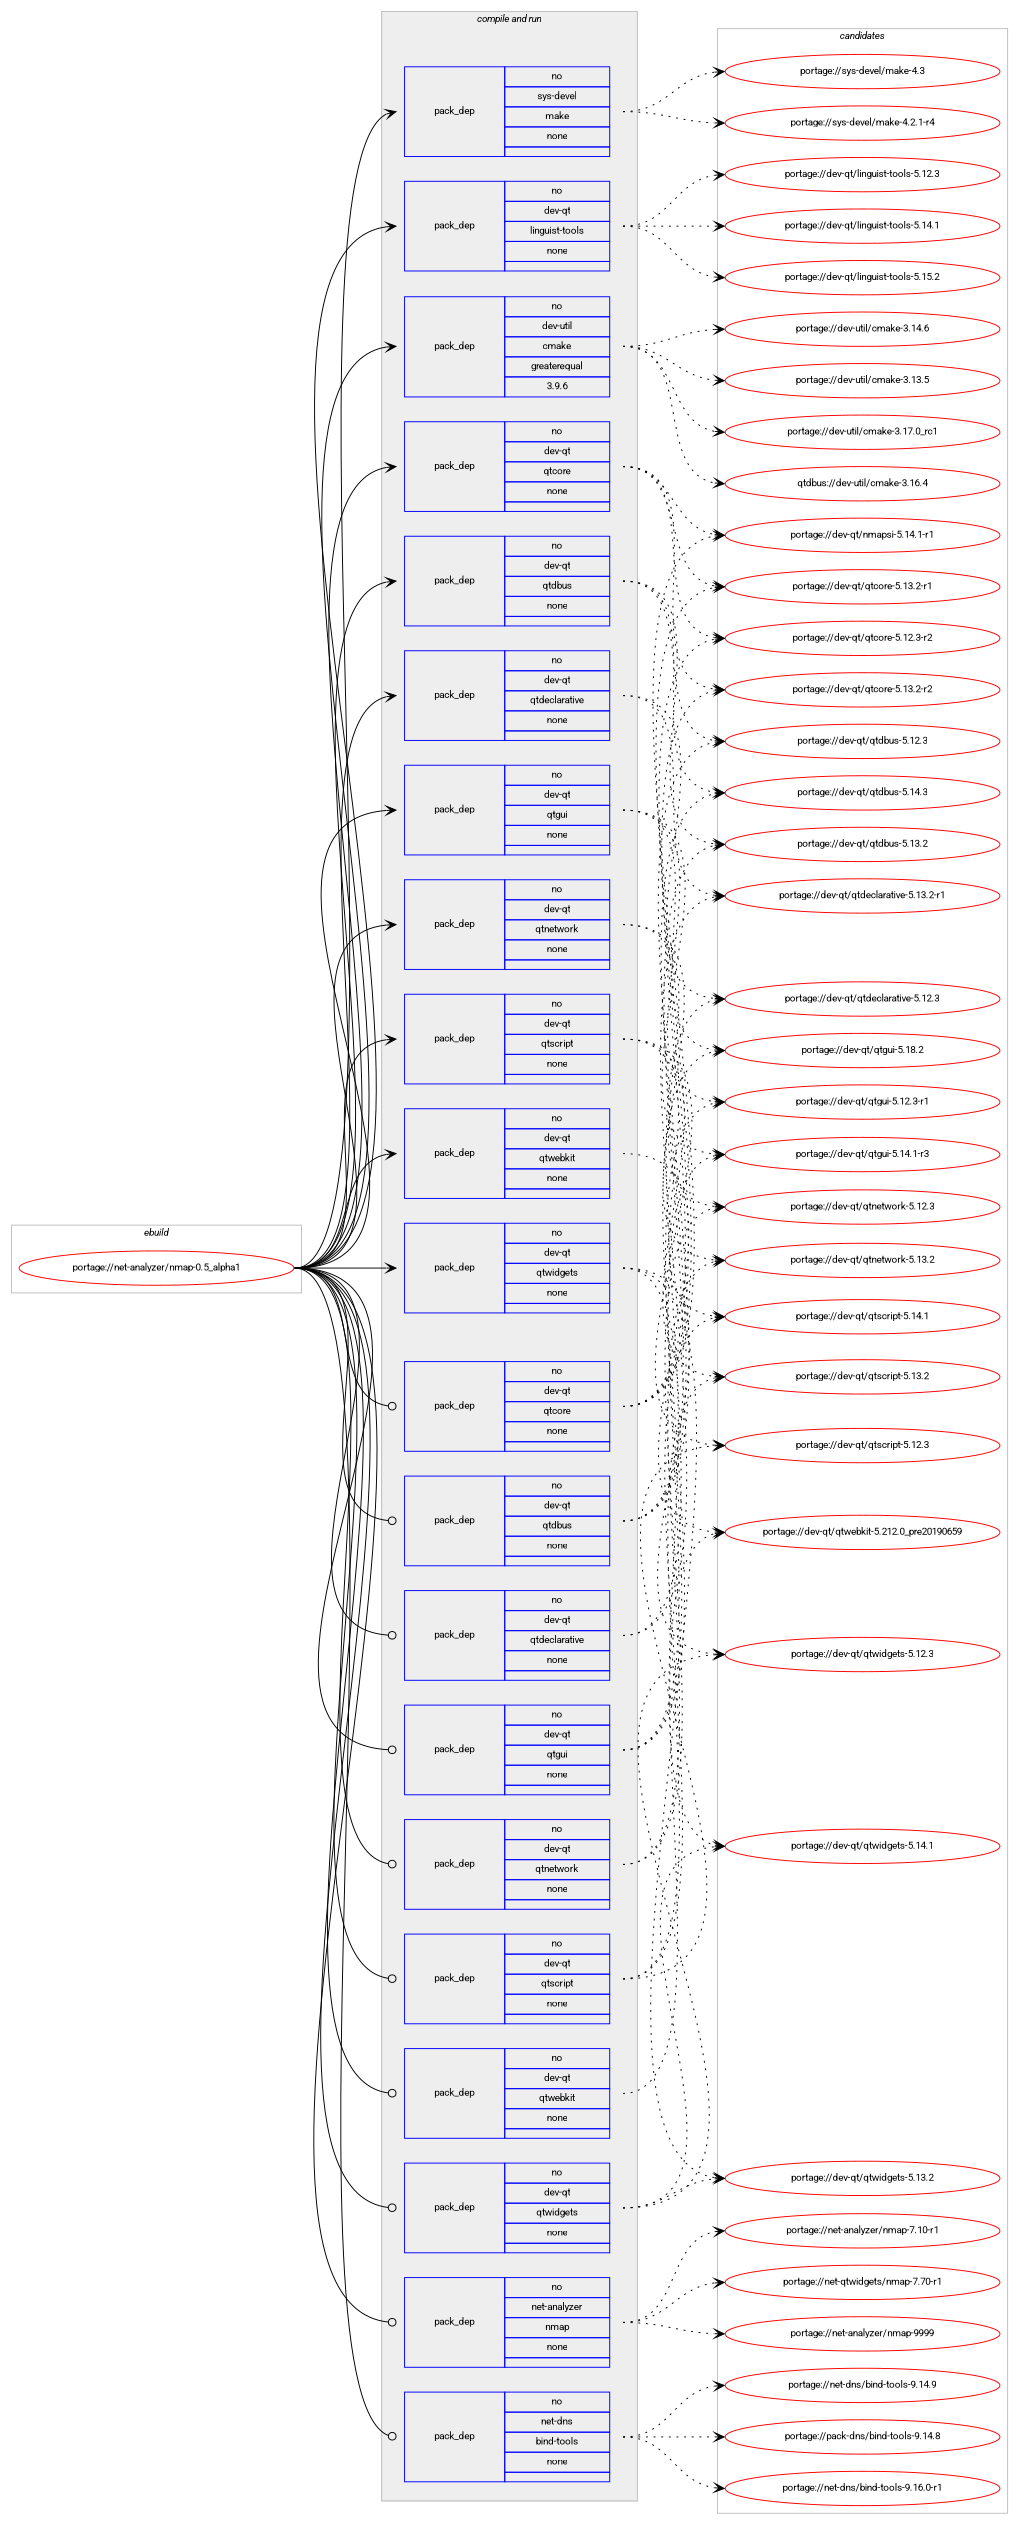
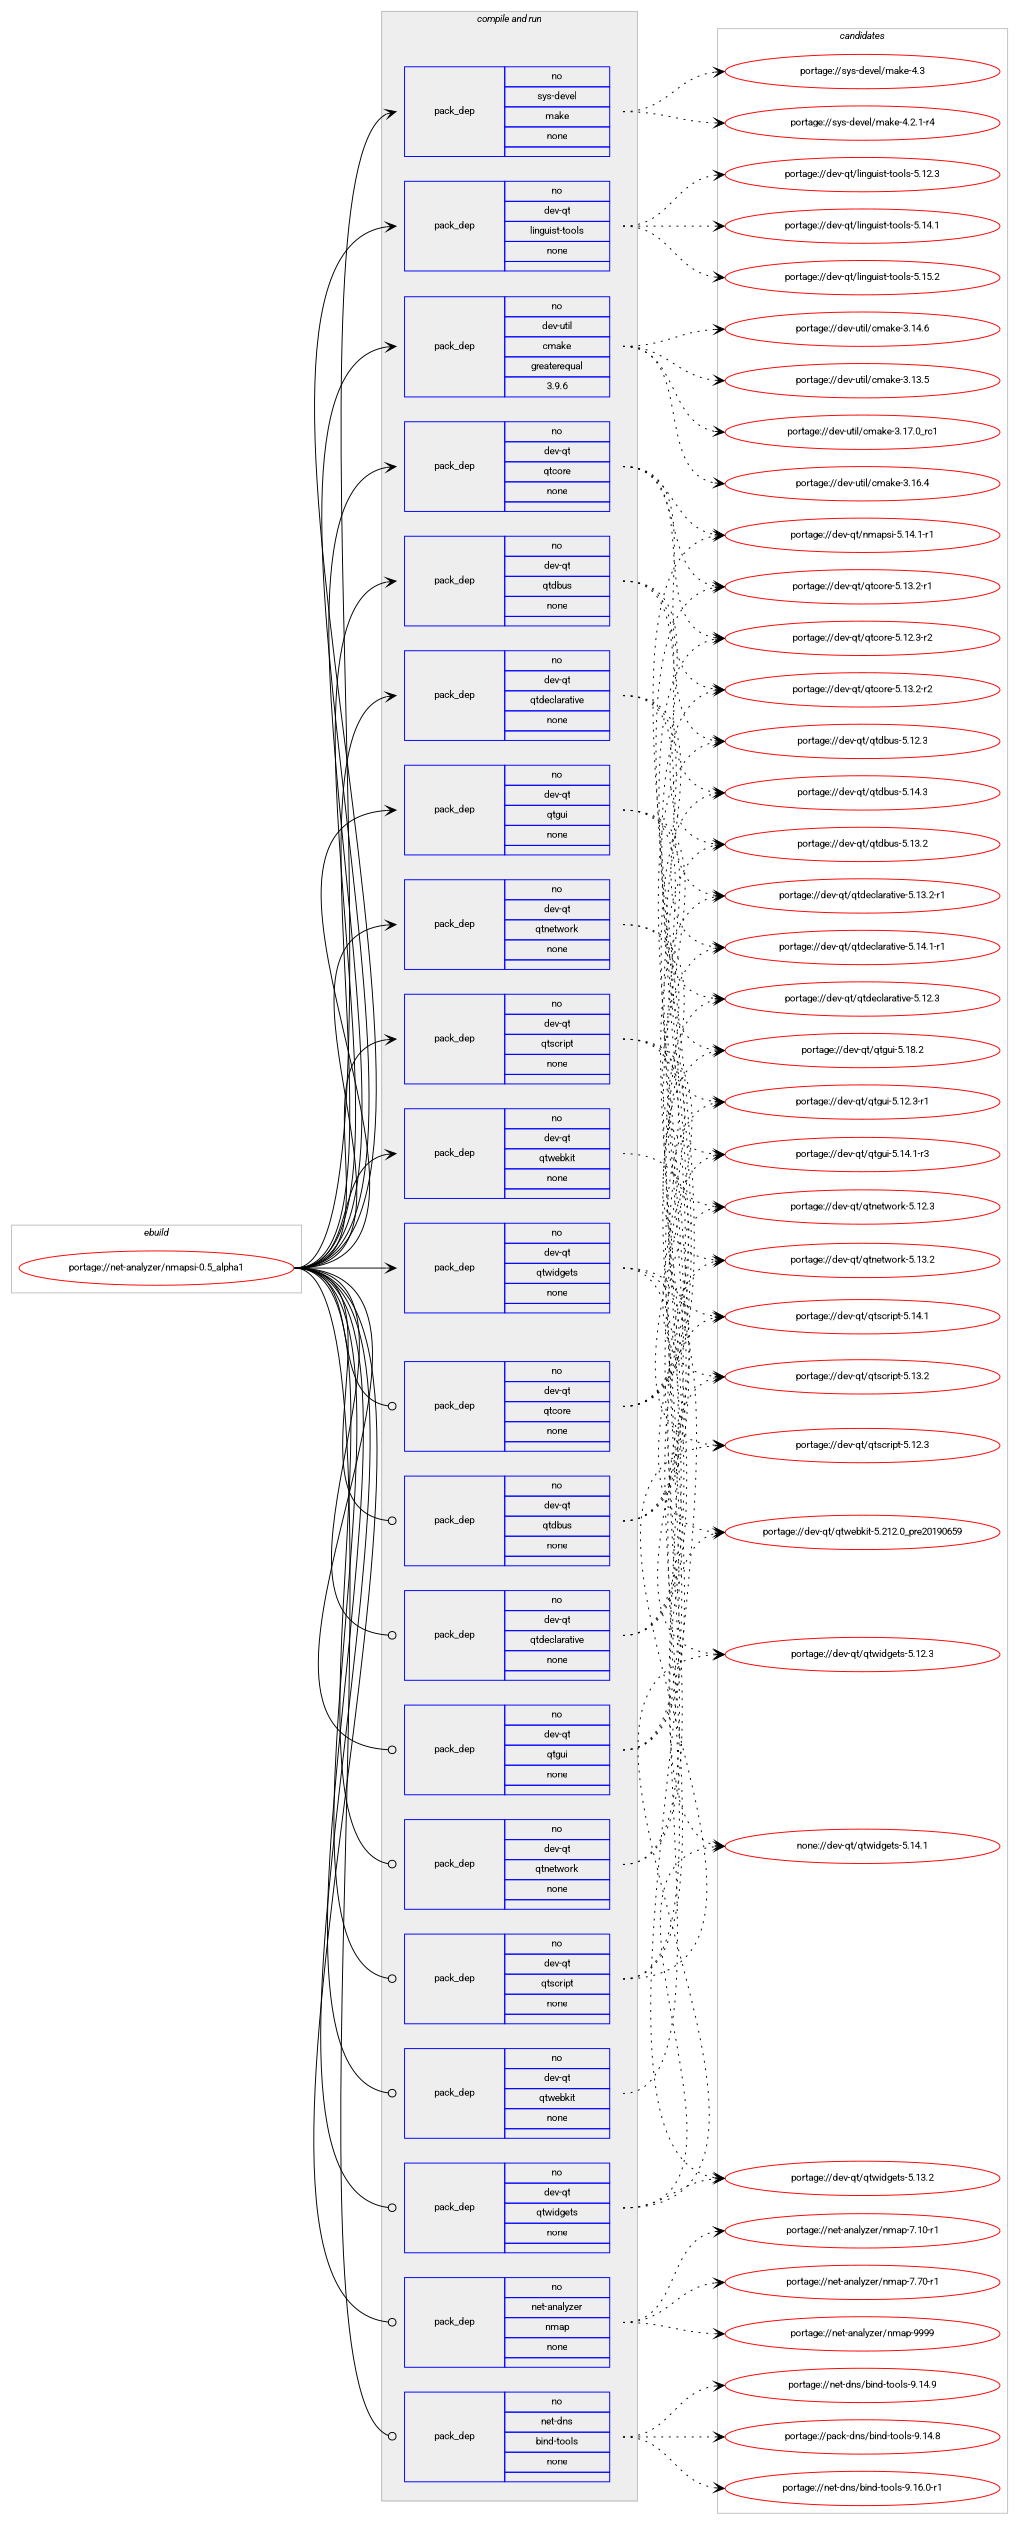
(863, 484) -> (863, 484)
none -> (863, 947)
(156, 1268) -> (156, 1268)
(863, 1846) -> (863, 1846)
(863, 2282) -> (863, 2282)
